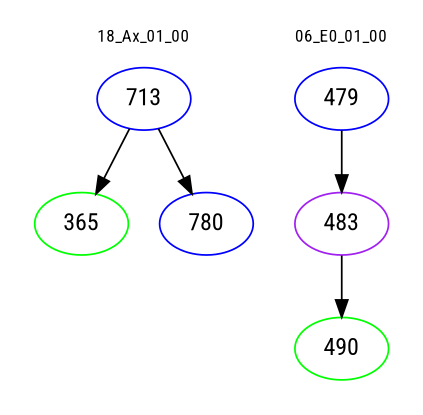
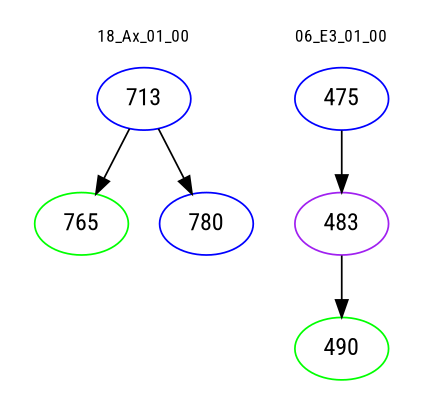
(342, 37) -> (342, 37)
(342, 99) -> (342, 99)
(82, 224) -> (82, 224)
